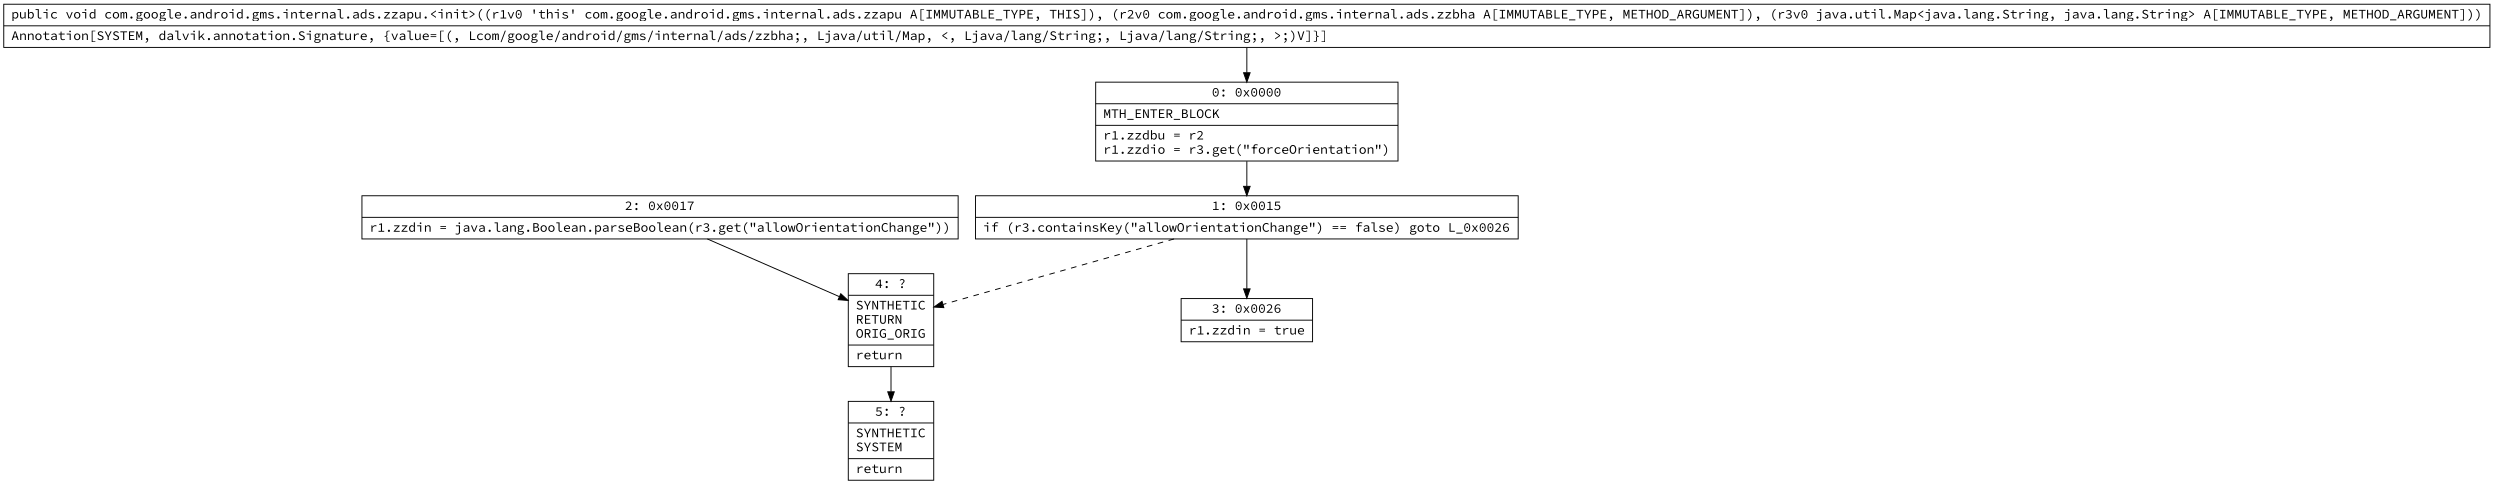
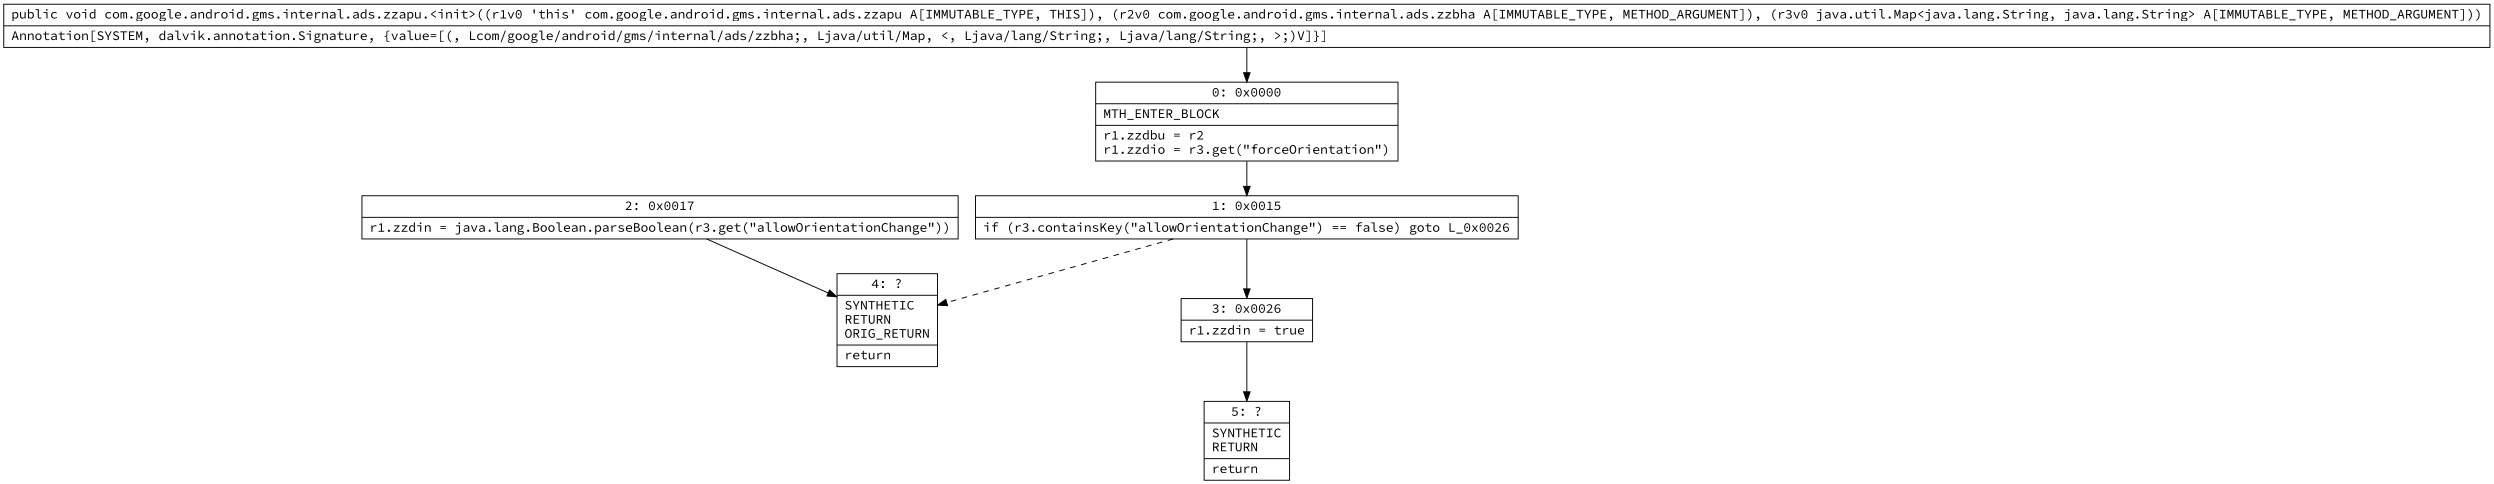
(891, 334) -> (887, 334)
(891, 379) -> (1247, 367)
(879, 447) -> (1235, 447)
